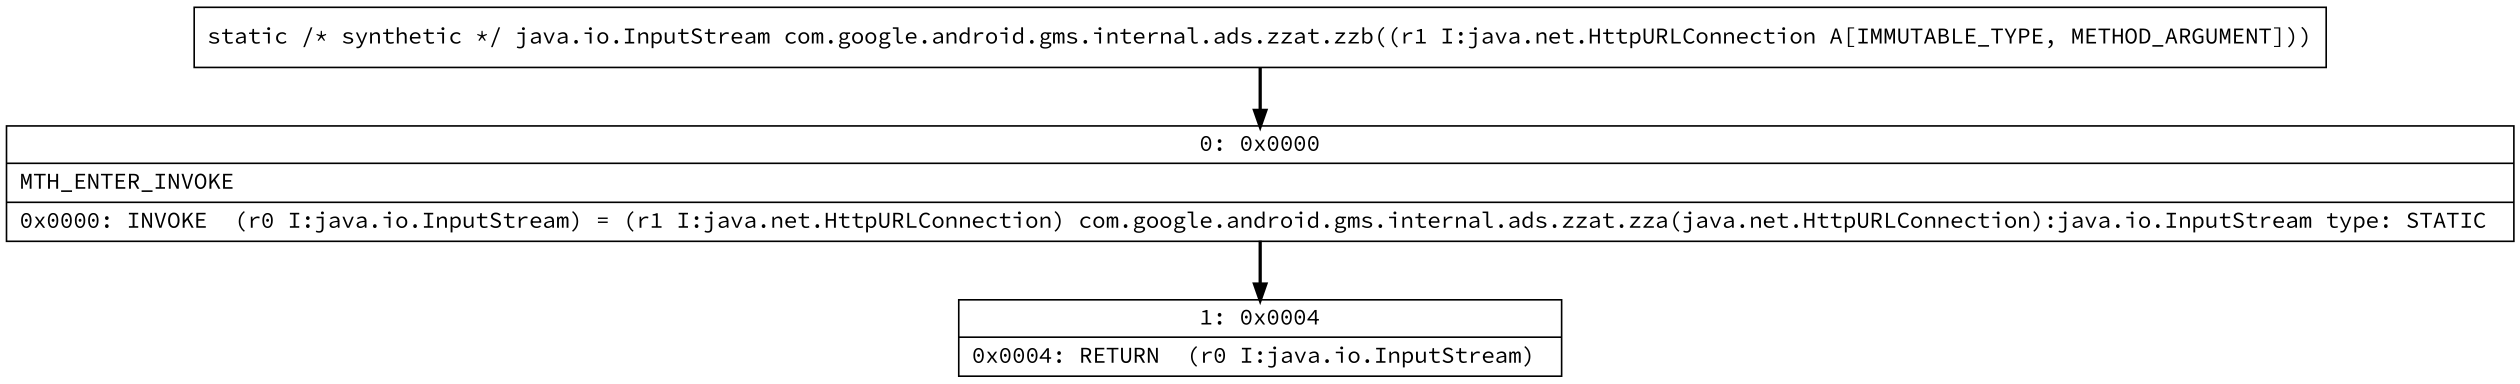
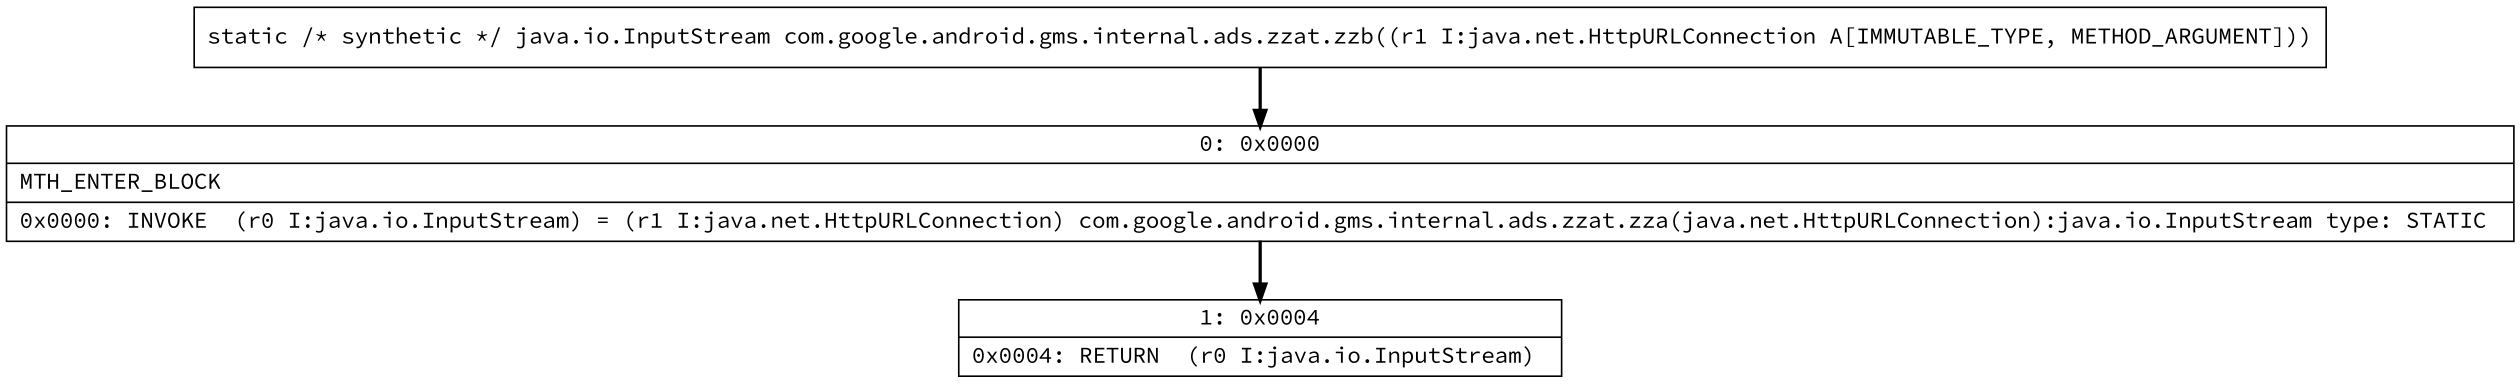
(128, 182) -> (120, 182)
